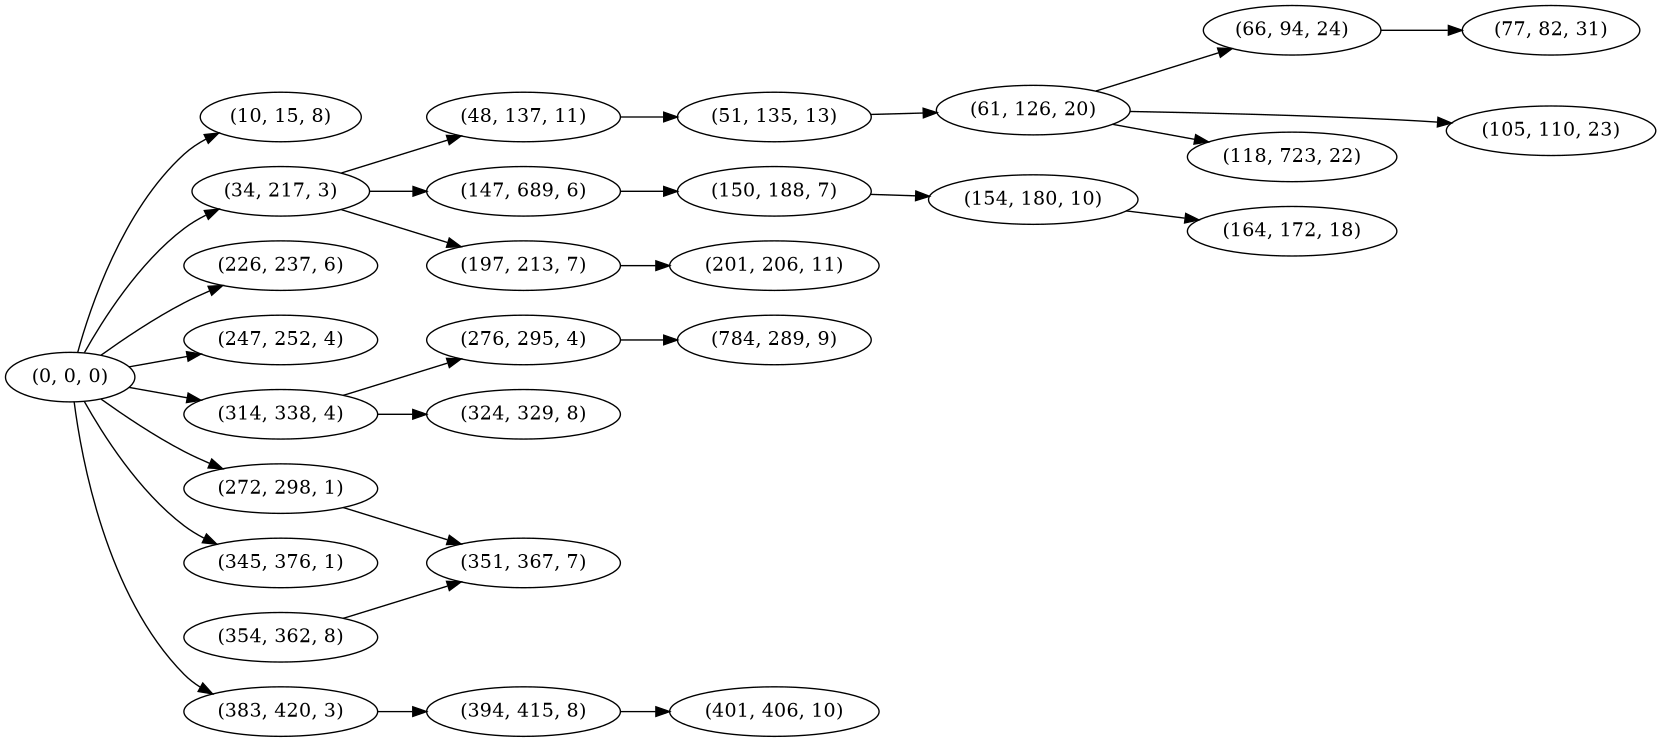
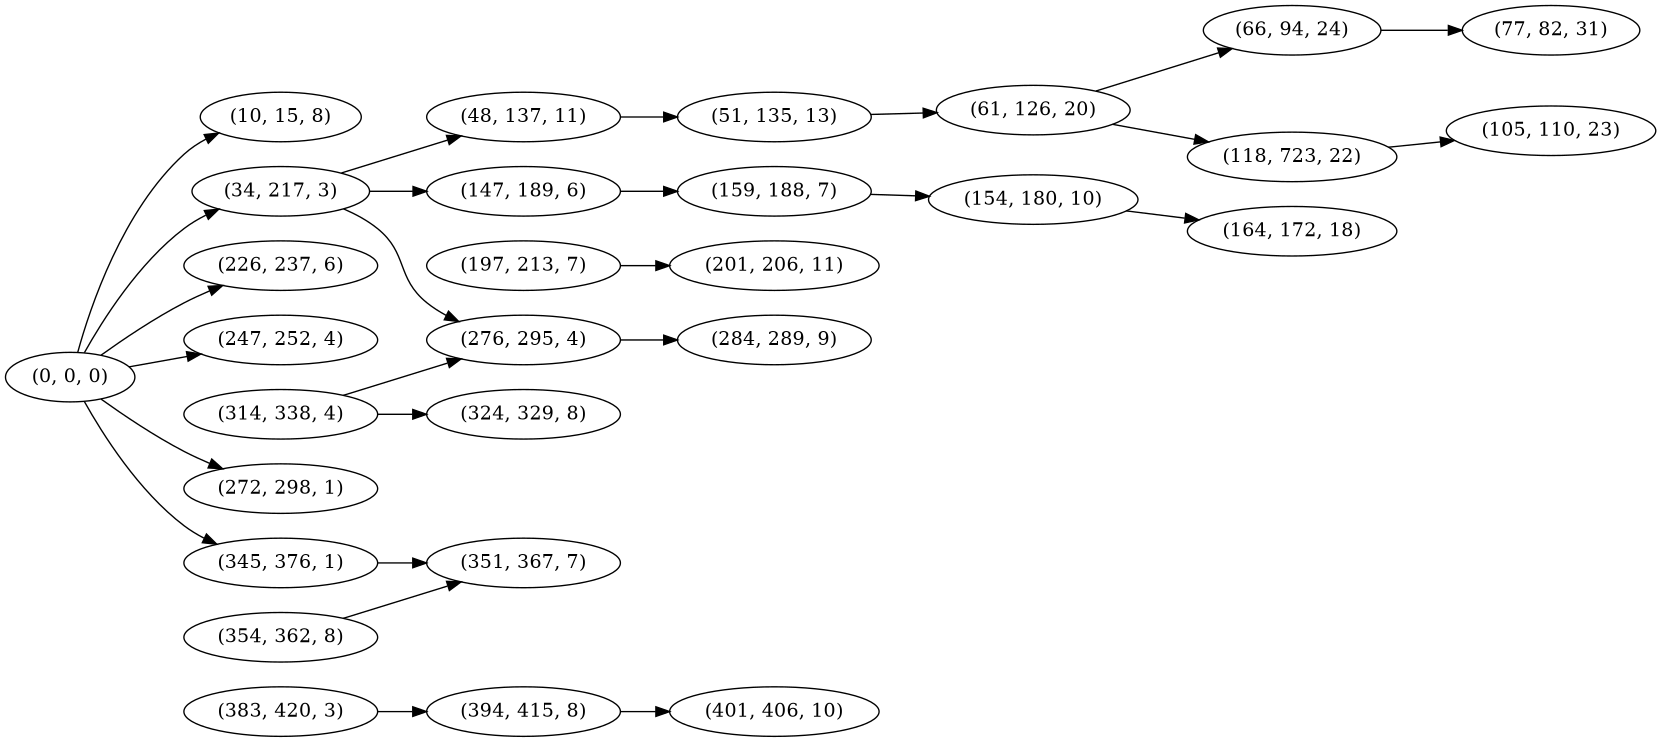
(1284, 115) -> (1415, 145)
(524, 191) -> (524, 191)
(774, 191) -> (774, 191)
(395, 226) -> (399, 258)
(774, 340) -> (774, 340)
(158, 393) -> none
(395, 524) -> (395, 563)
(113, 556) -> none
